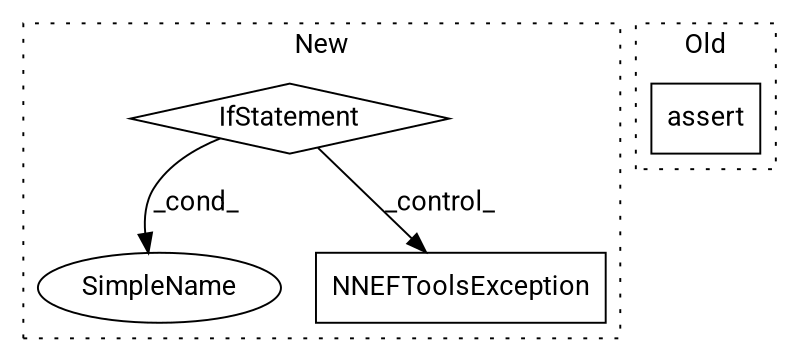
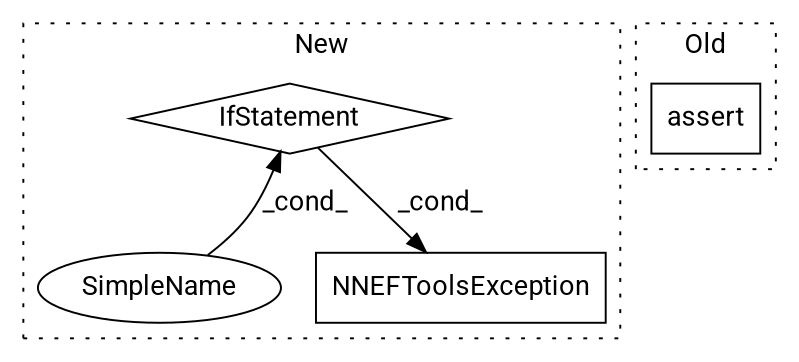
(165, 174) -> (247, 217)
(440, 203) -> (440, 203)
